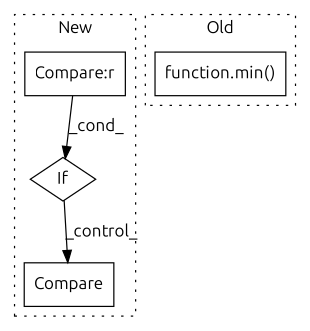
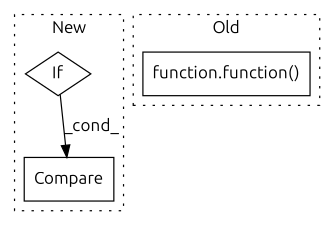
(75, 74) -> none
(220, 74) -> (226, 74)
(102, 232) -> (92, 127)
